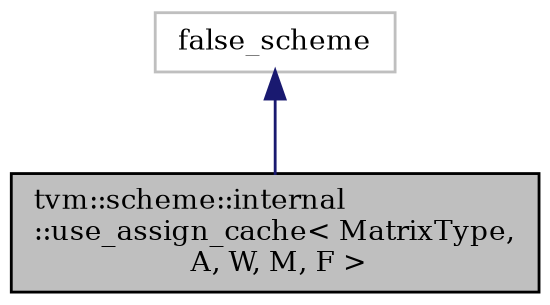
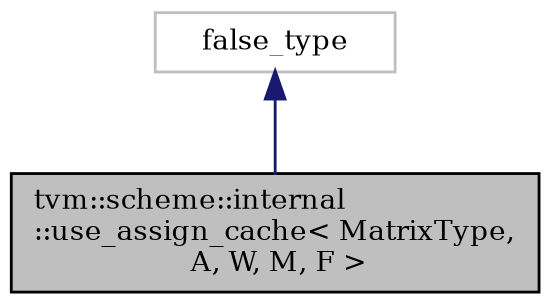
(275, 42) -> (275, 42)
